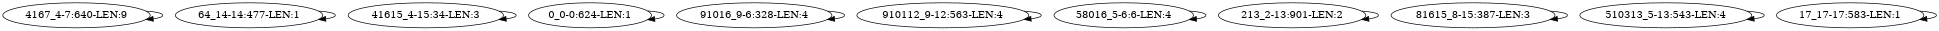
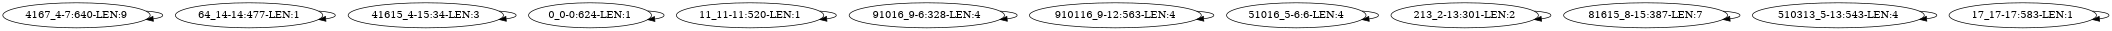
none -> (750, 15)
(943, 15) -> (1115, 15)
(1124, 15) -> (1296, 15)
(1292, 15) -> (1465, 15)
(1473, 15) -> (1646, 15)
